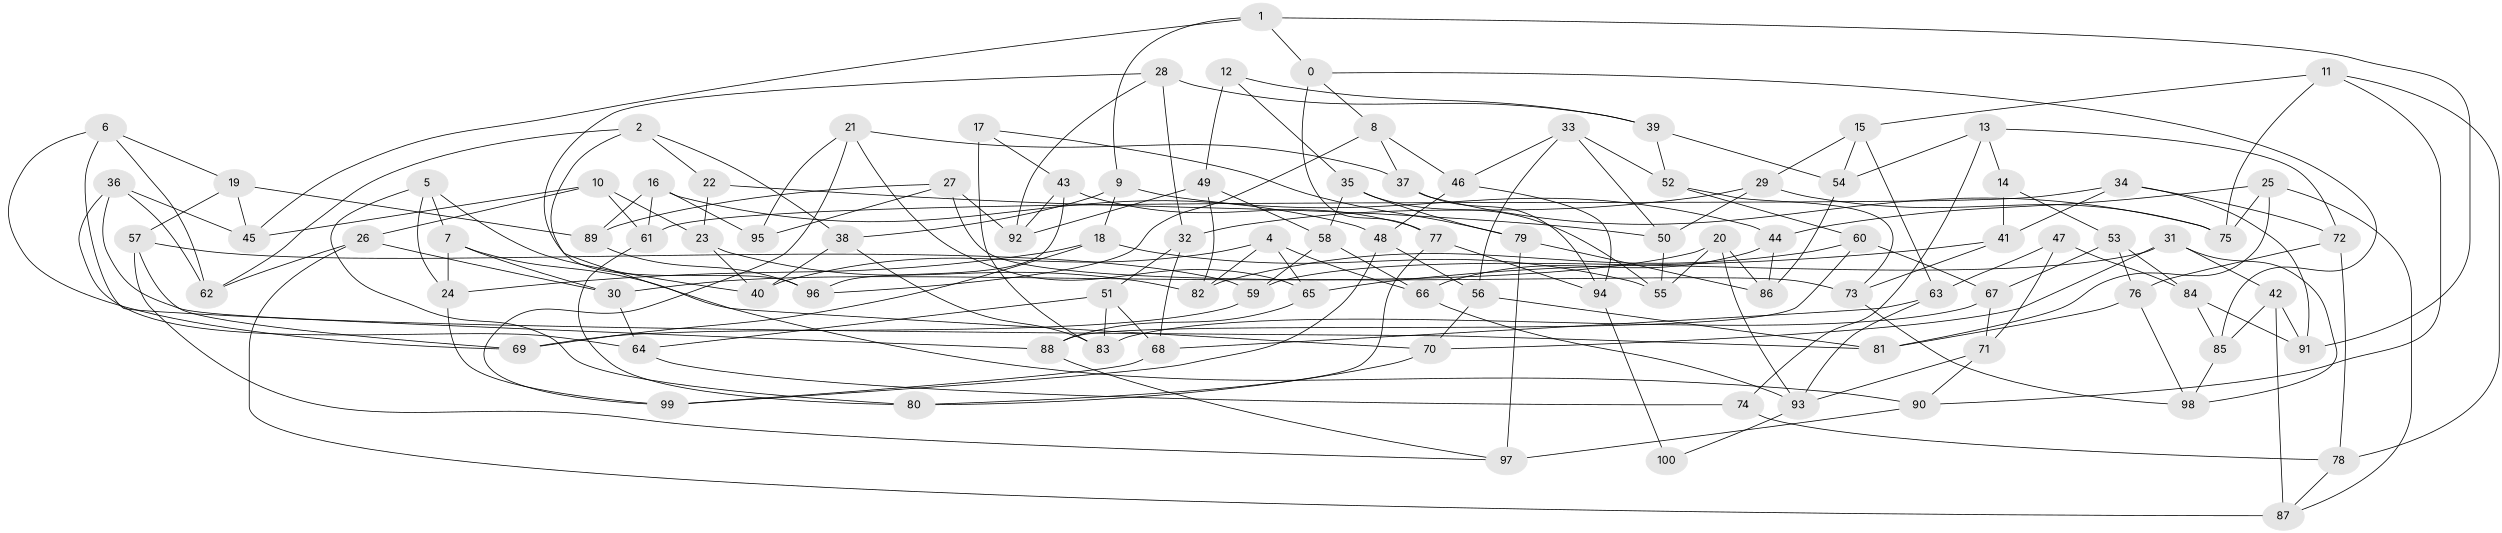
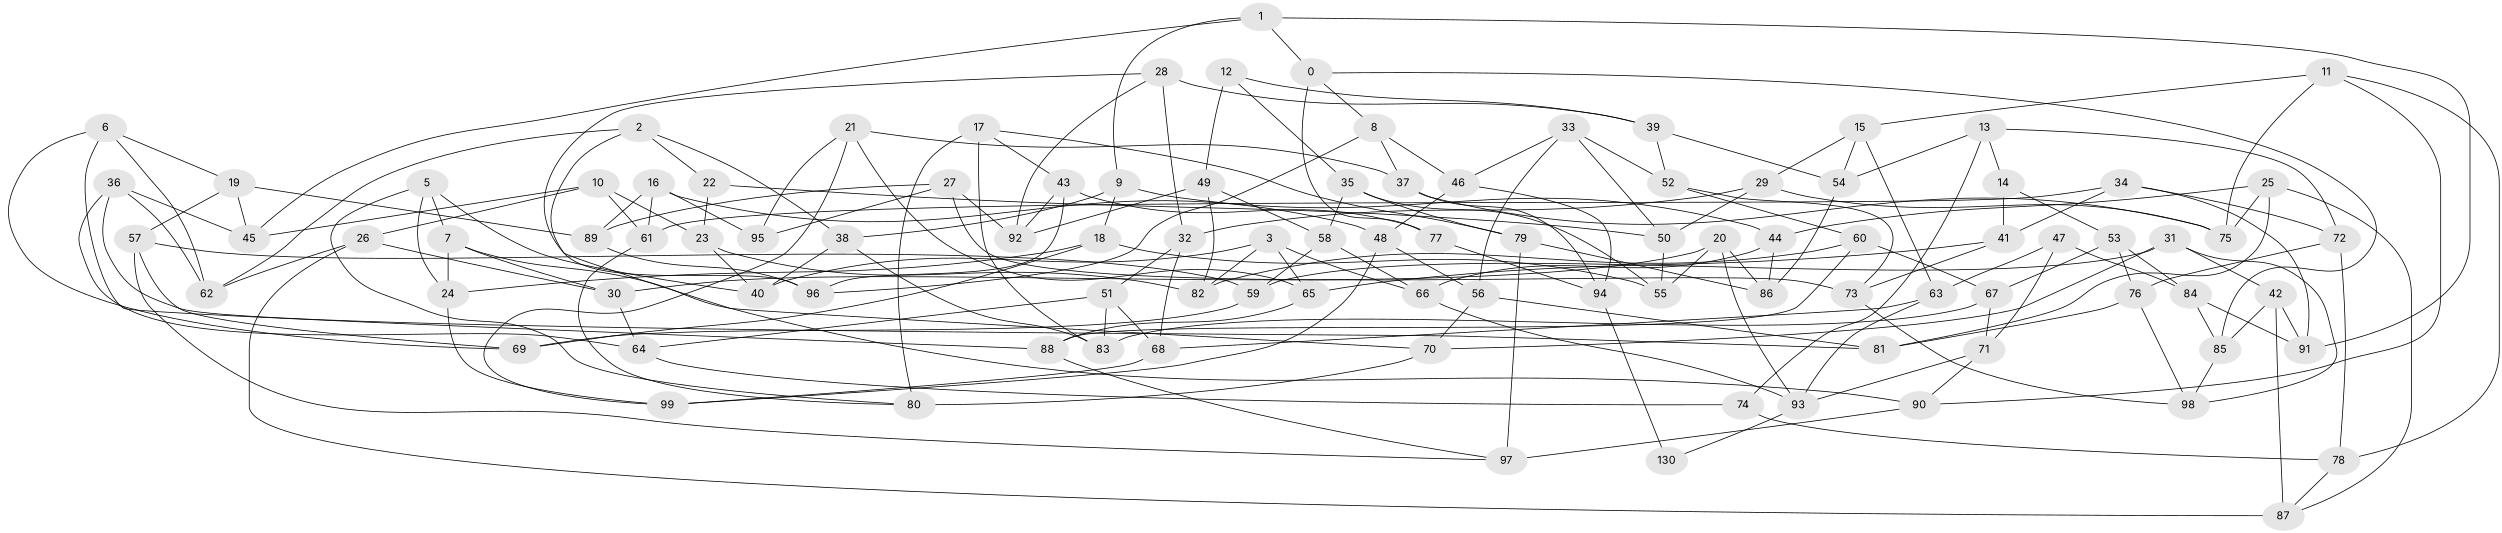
(1270, 239) -> (1270, 239)
(1217, 389) -> (901, 246)
(1667, 461) -> (1667, 461)
